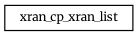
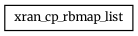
(69, 18) -> (69, 18)
